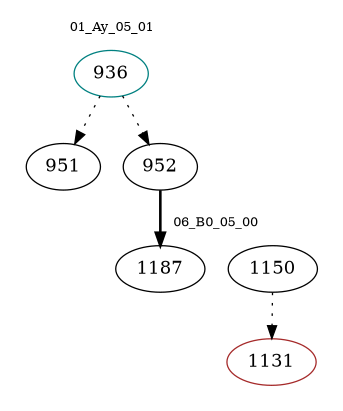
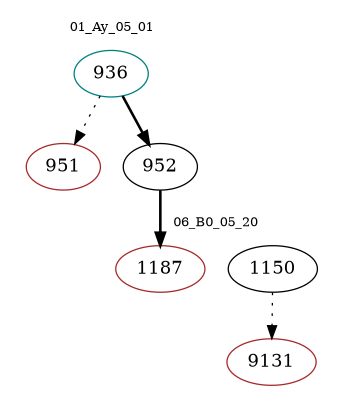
(133, 114) -> (133, 114)
(63, 167) -> (63, 167)
(216, 223) -> (216, 223)
(160, 269) -> (160, 269)
(272, 362) -> (272, 362)
